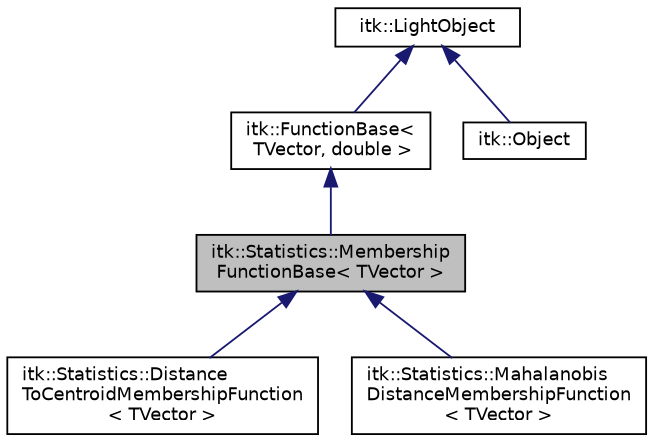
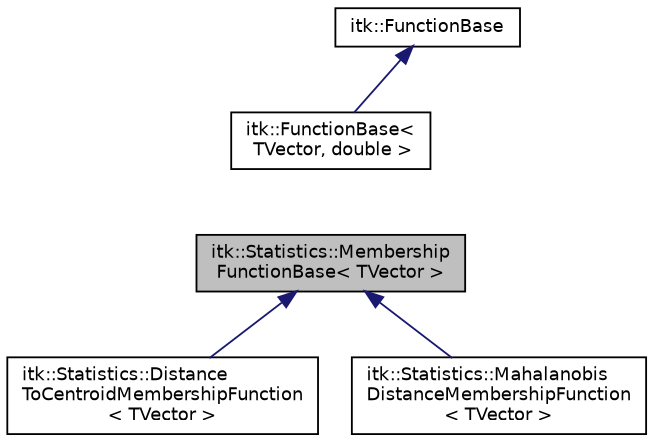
(428, 27) -> (428, 27)
(525, 141) -> none
(331, 211) -> none
